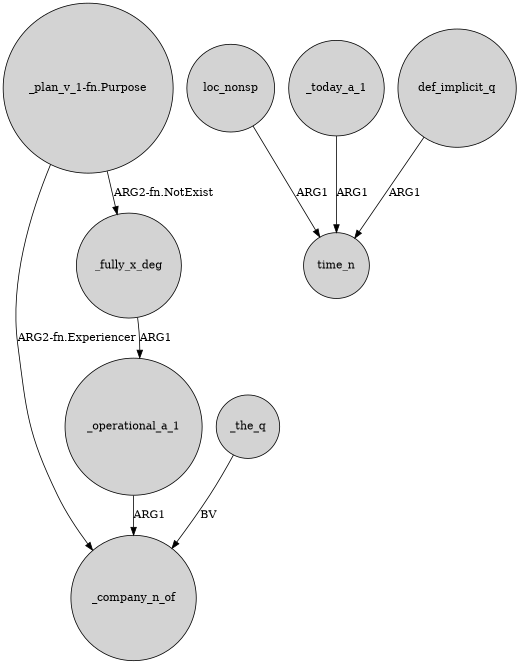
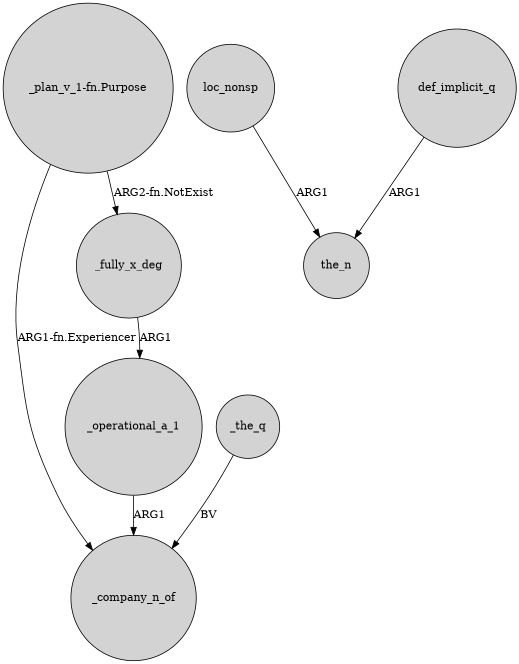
(336, 88) -> none
(336, 266) -> (336, 266)
(77, 338) -> (77, 338)
